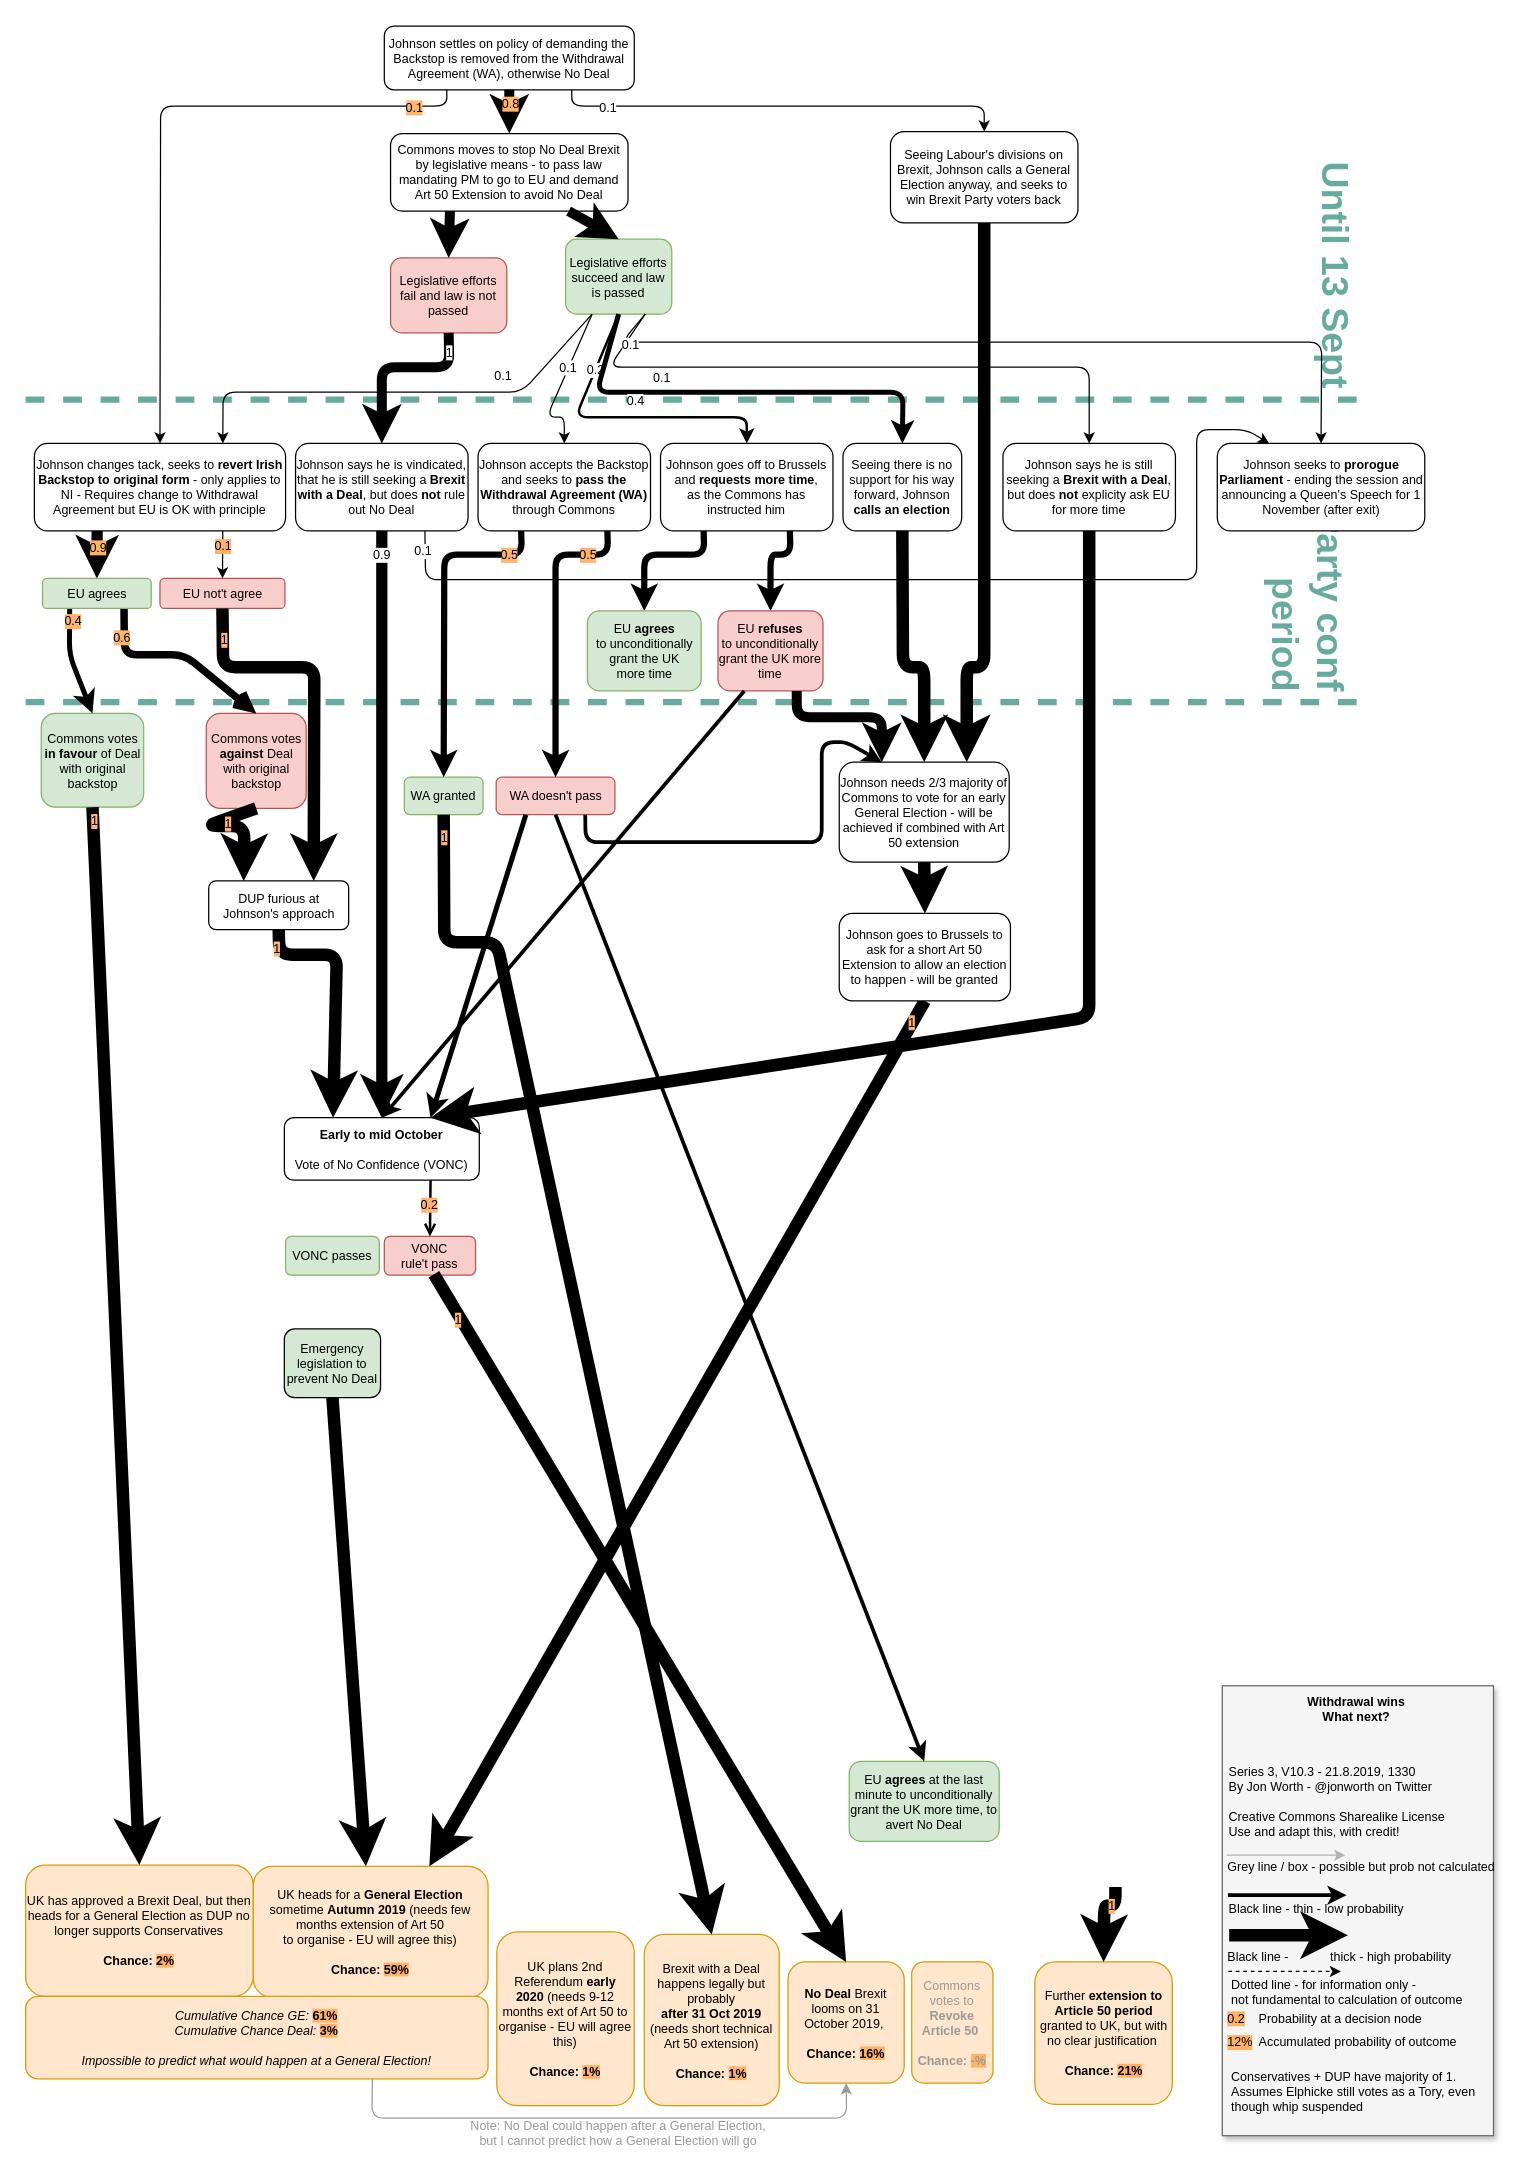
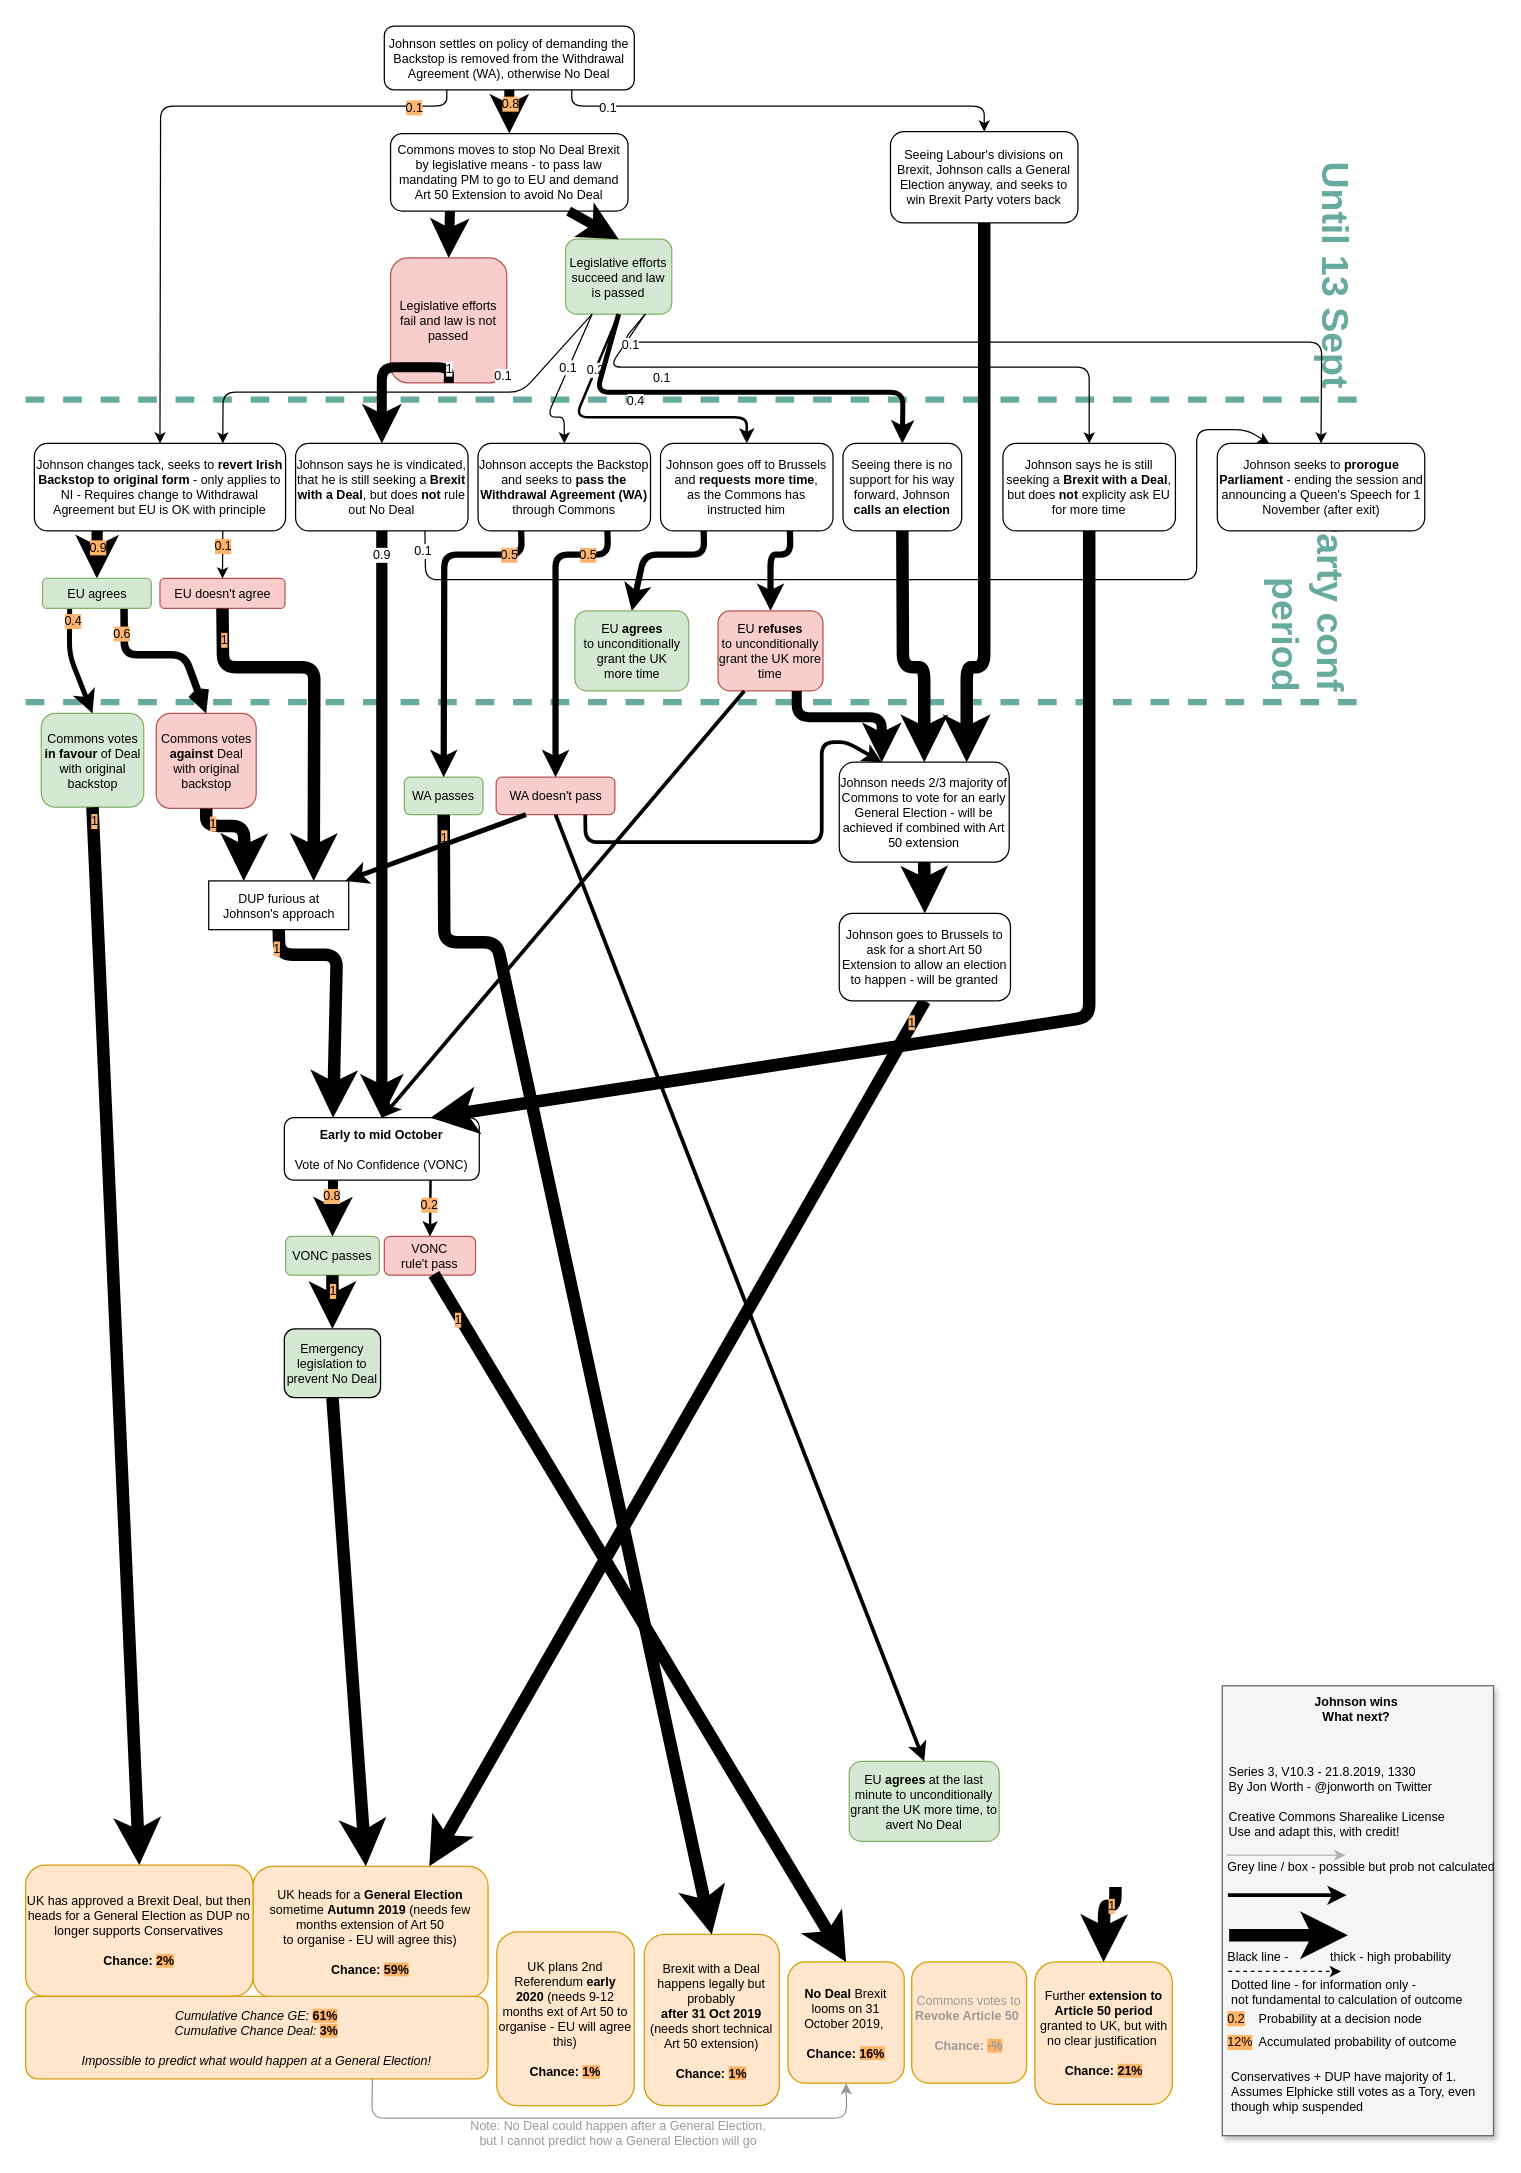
(449, 295) -> (449, 320)
(223, 593) -> (223, 593)
(644, 651) -> (632, 651)
(256, 761) -> (206, 761)
(444, 796) -> (444, 796)
(507, 876) -> (455, 840)
(279, 905) -> (279, 905)
none -> (333, 1195)
(430, 1225) -> (430, 1224)
none -> (333, 1287)
(1357, 1711) -> (1357, 1711)
(1339, 1910) -> none
(953, 2023) -> (969, 2023)
